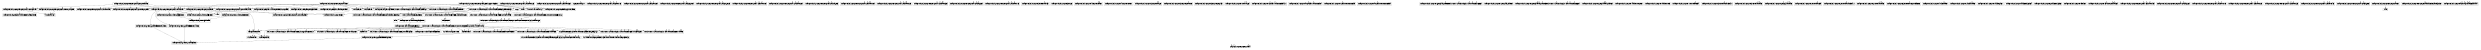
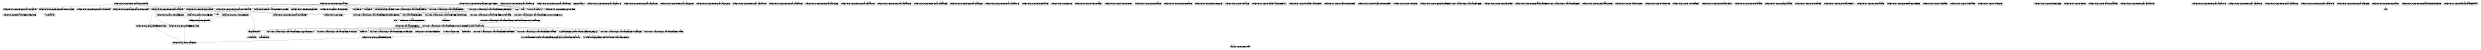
none -> (1406, 4)
(2019, 4) -> none
(2173, 4) -> none
